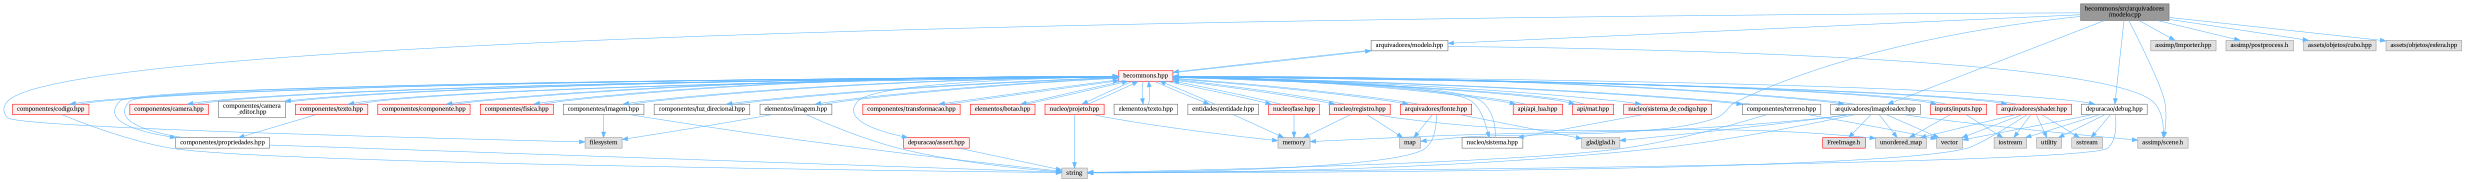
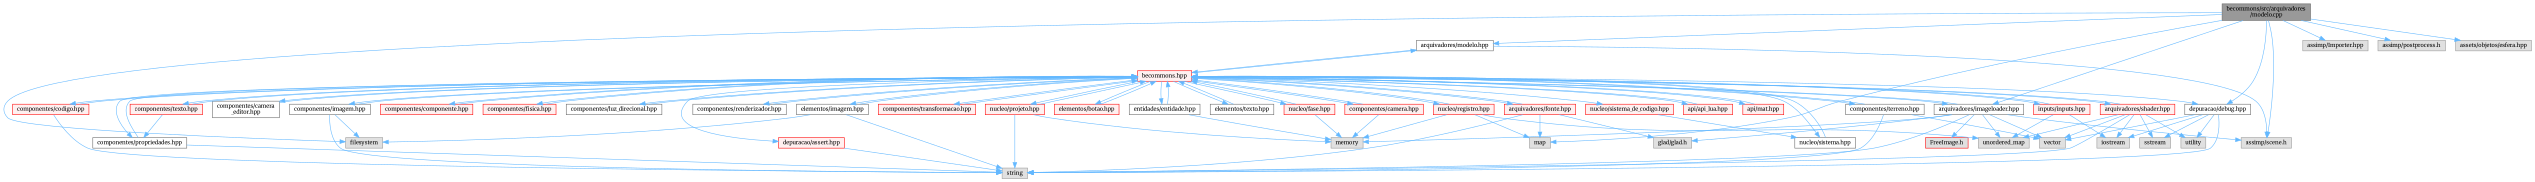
(2340, 46) -> none
none -> (740, 109)
none -> (1368, 124)
